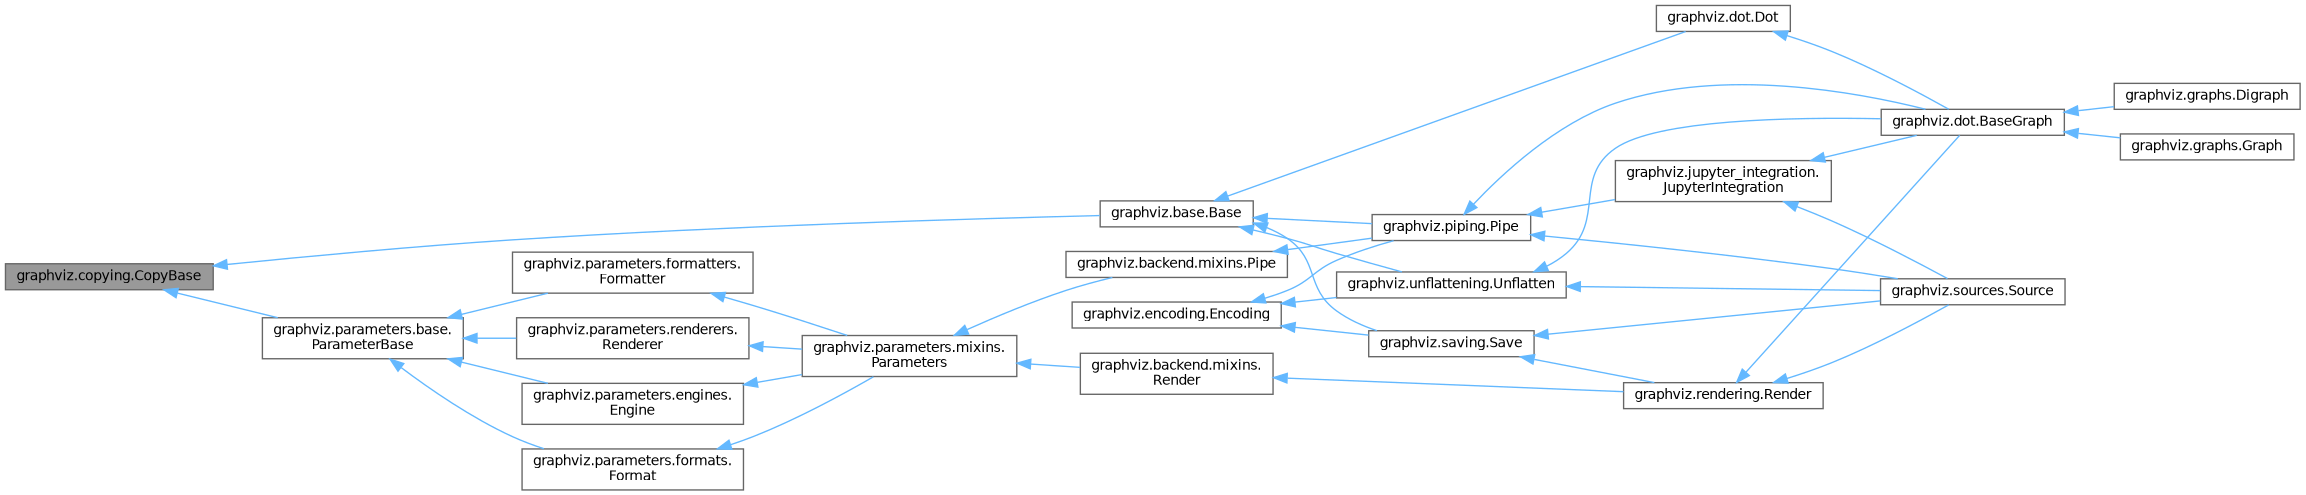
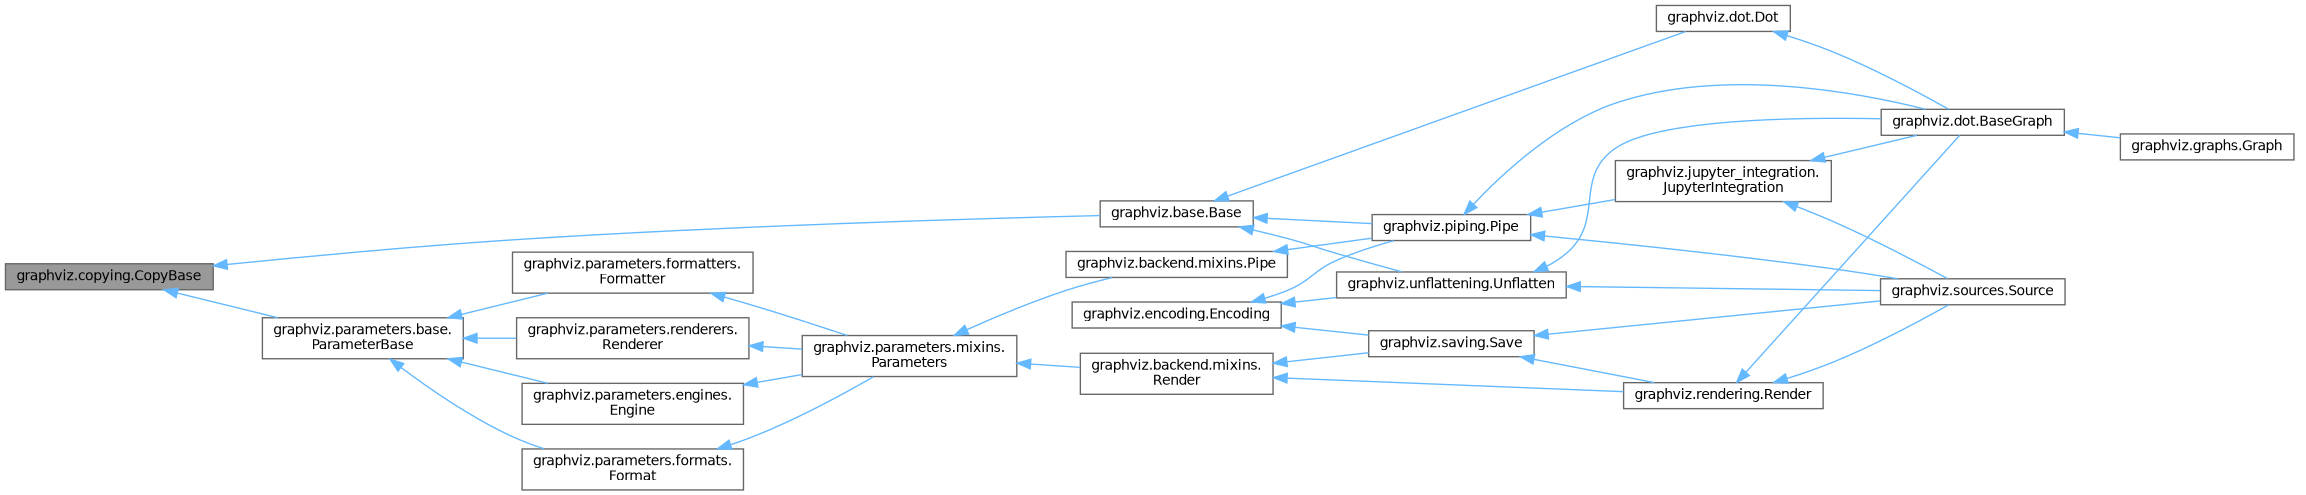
(2207, 96) -> none
(1316, 285) -> (1328, 357)
